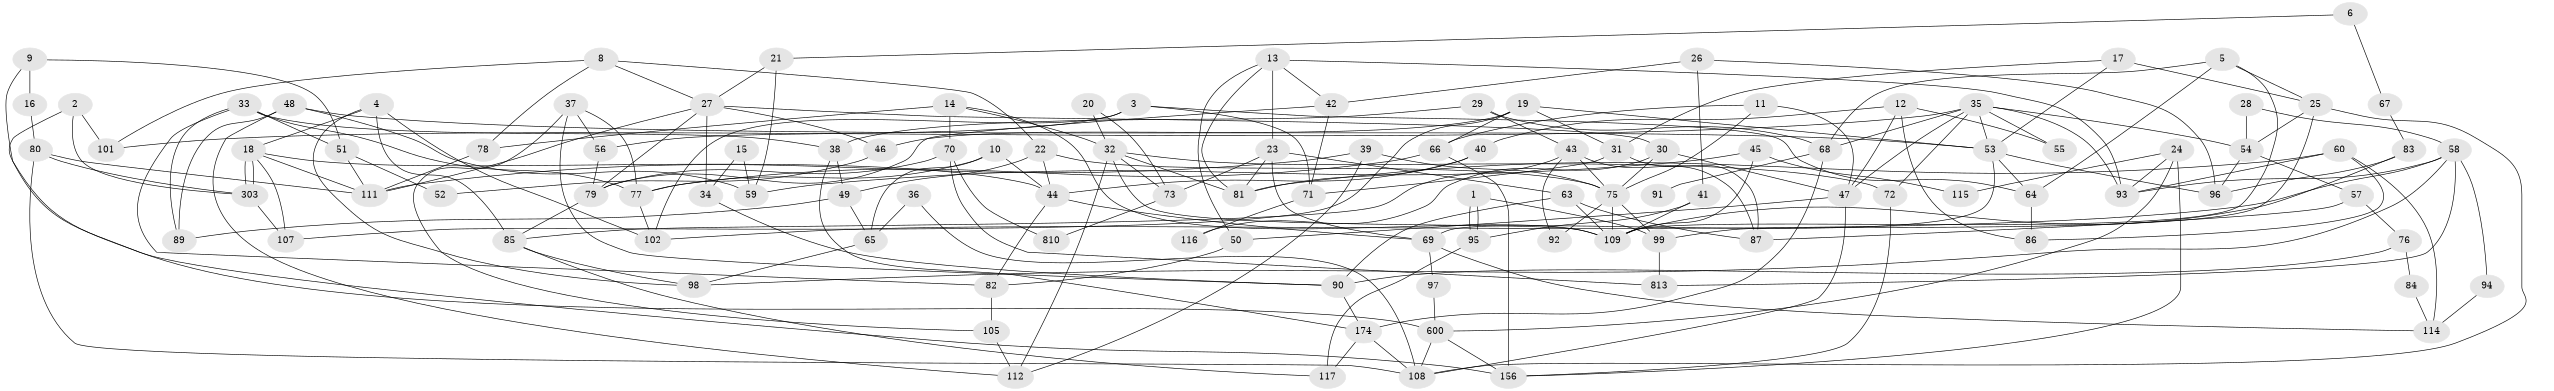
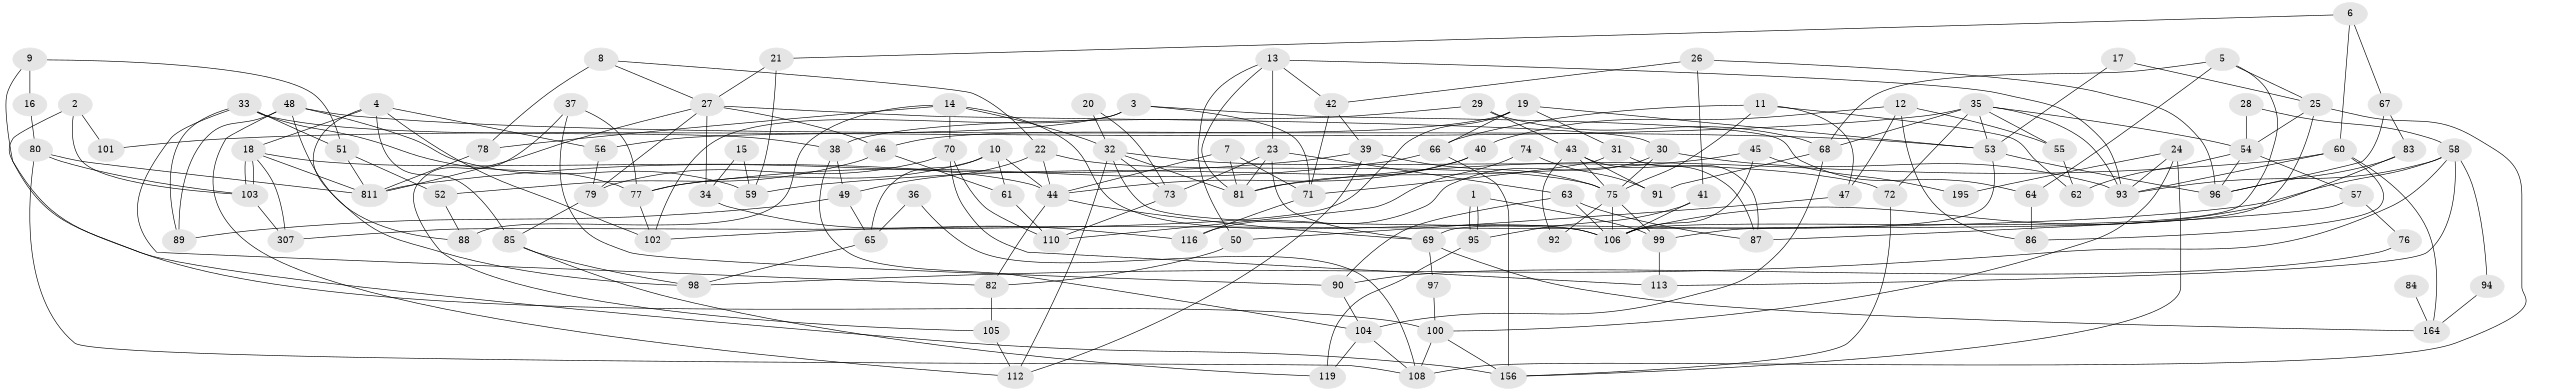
(345, 76) -> none
(1860, 76) -> none
none -> (2345, 82)
(583, 123) -> (489, 127)
(918, 145) -> (1349, 127)
none -> (1227, 150)
none -> (1526, 150)
(1903, 151) -> none
(2007, 169) -> none
none -> (2331, 169)
(1761, 175) -> (1895, 165)
(250, 195) -> (250, 195)
(370, 195) -> (370, 195)
none -> (1007, 195)
(1961, 195) -> (1961, 195)
none -> (2077, 195)
(1073, 223) -> (1615, 173)
(286, 241) -> (286, 241)
none -> (464, 241)
(1051, 241) -> (1051, 241)
(1613, 241) -> (1613, 241)
(2408, 263) -> none
(984, 268) -> (944, 227)
(1659, 286) -> (1659, 286)
(1675, 331) -> none
(1364, 332) -> (1364, 332)
(1435, 332) -> (1435, 332)
(2432, 332) -> (2432, 332)
(1328, 377) -> (1328, 377)
